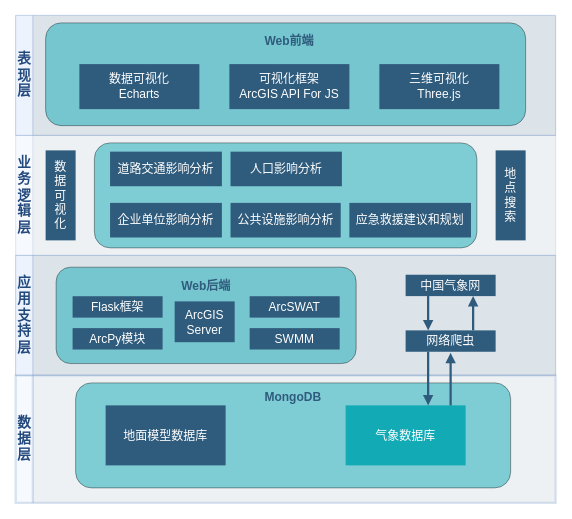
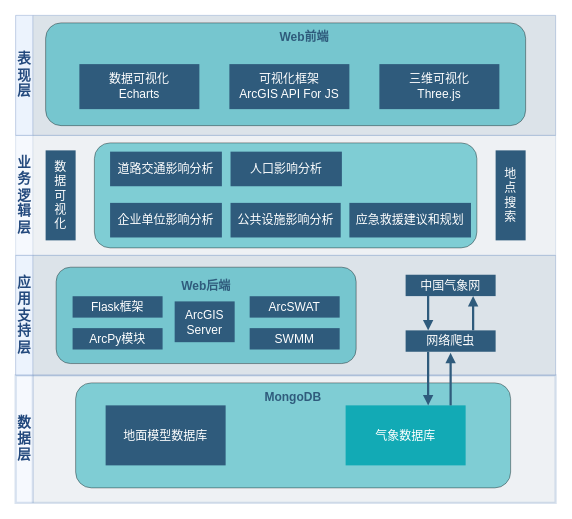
(289, 41) -> (304, 37)
